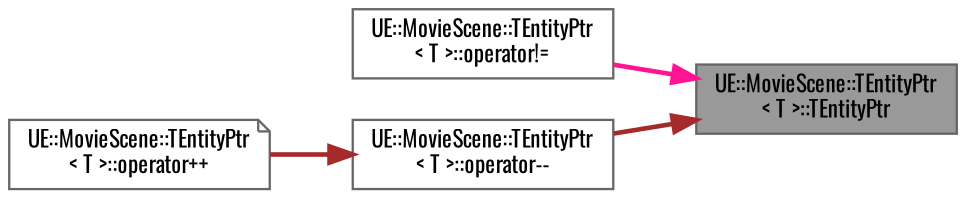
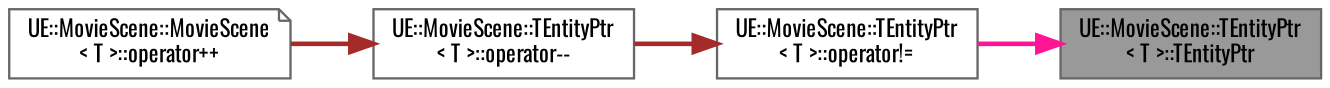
(643, 129) -> (664, 44)
(139, 154) -> (150, 44)
